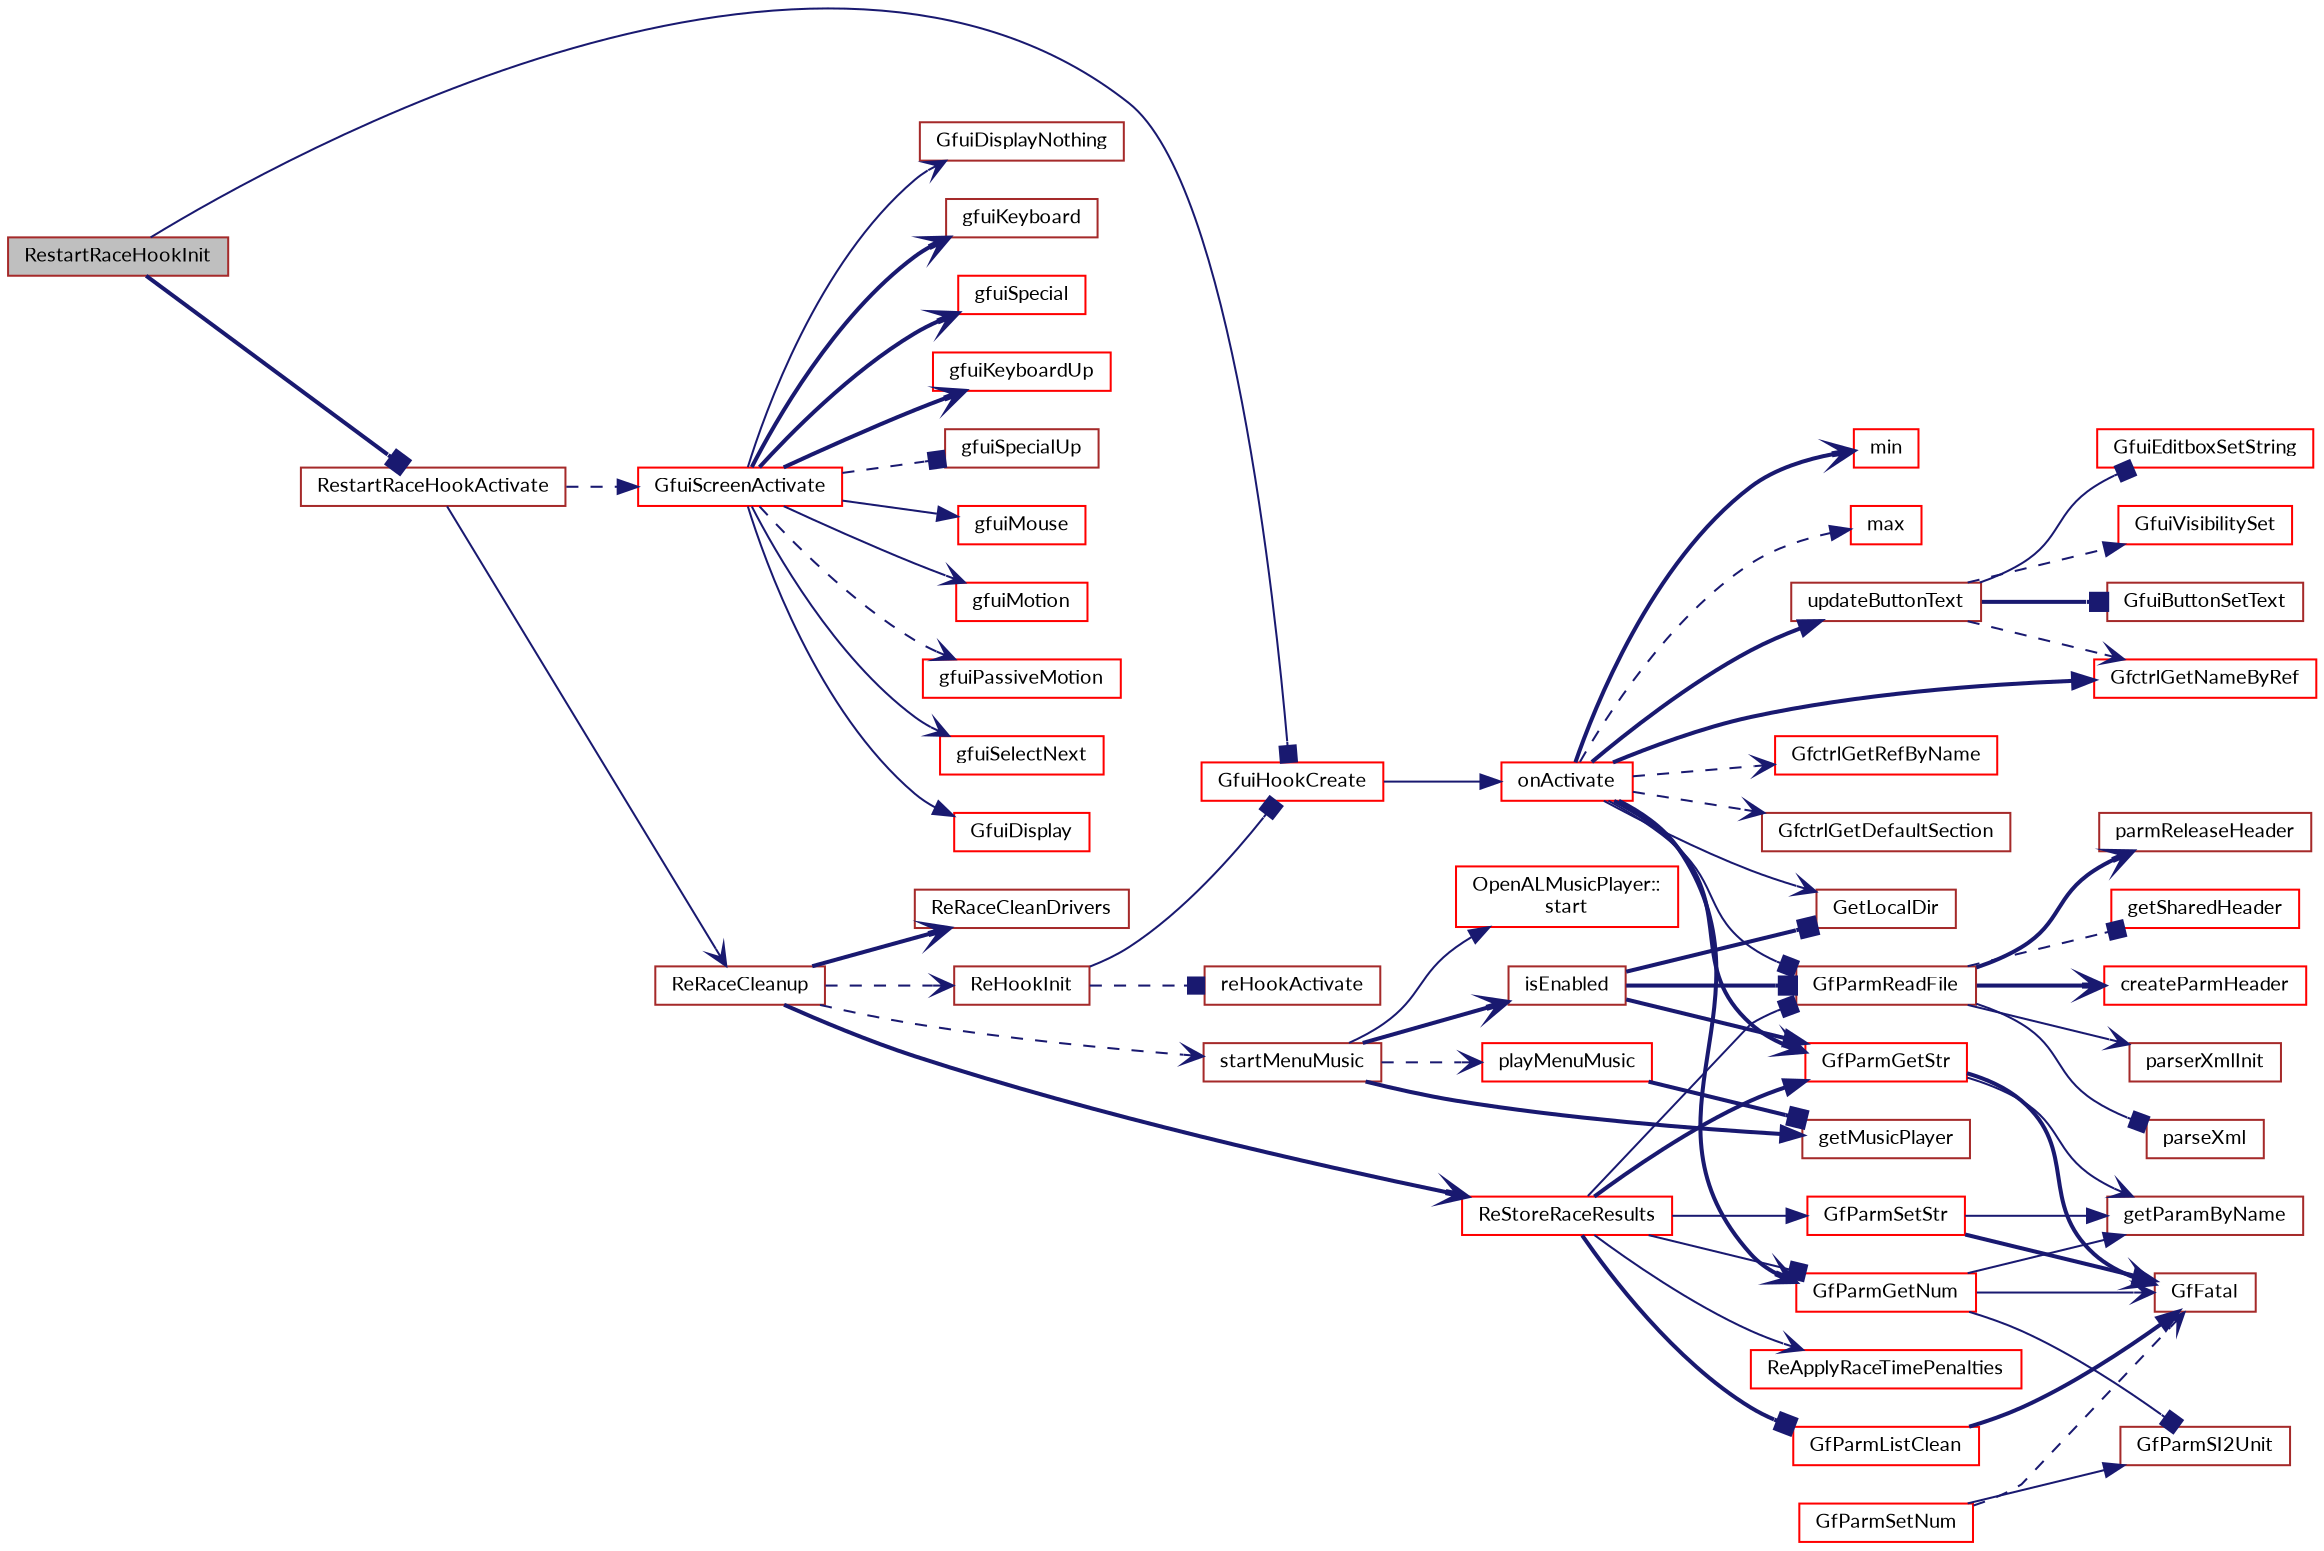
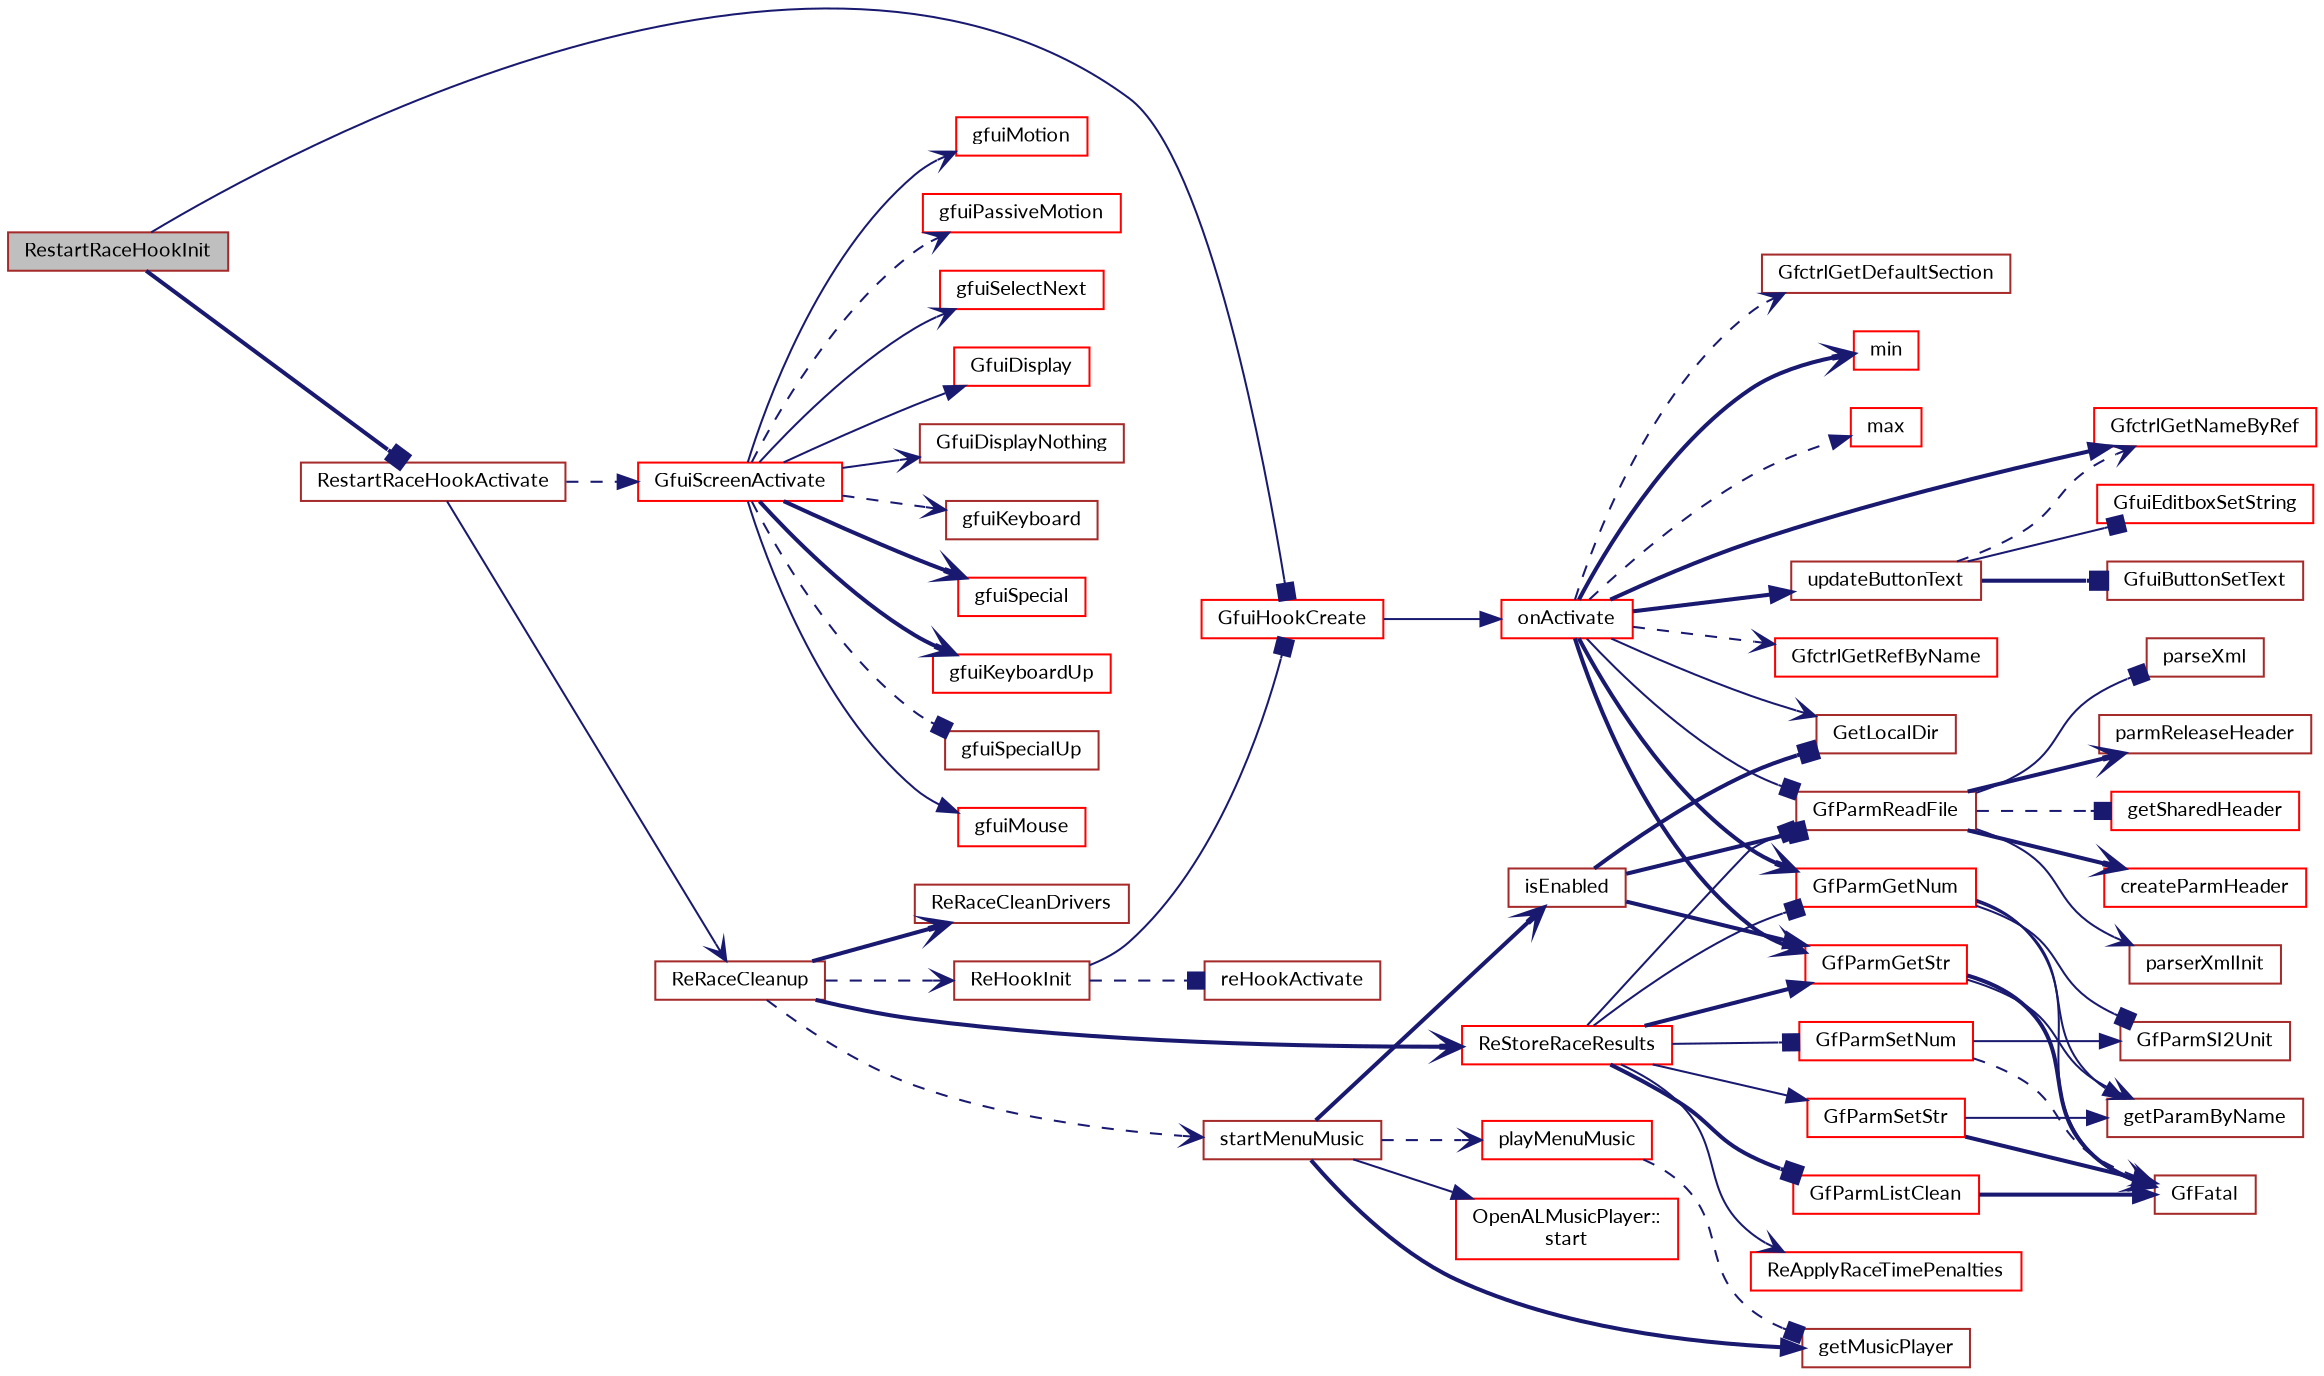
(828, 346) -> (884, 501)
(2205, 525) -> none
none -> (1725, 1043)
(1717, 1098) -> (1713, 1244)
